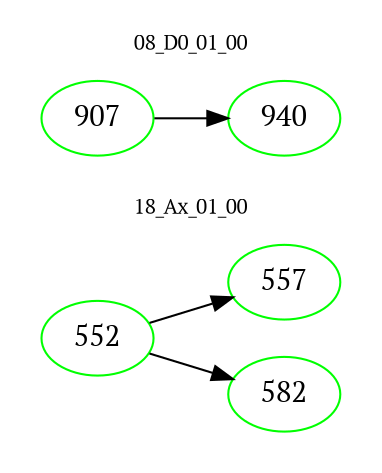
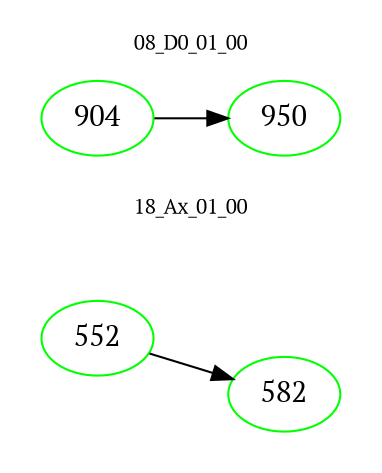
(98, 118) -> (98, 118)
(284, 118) -> (284, 118)
(284, 282) -> none
